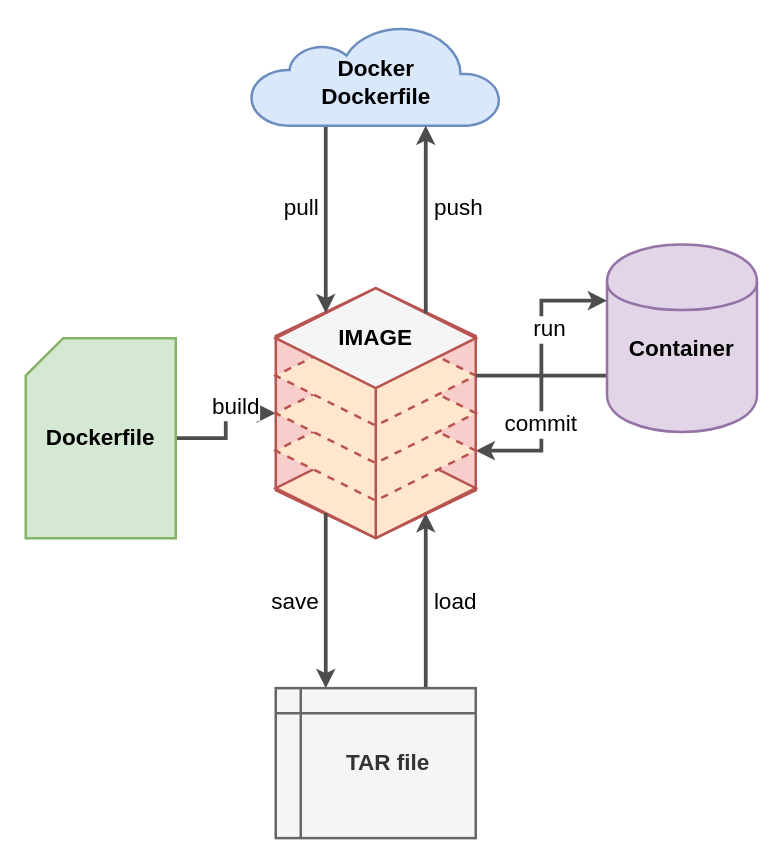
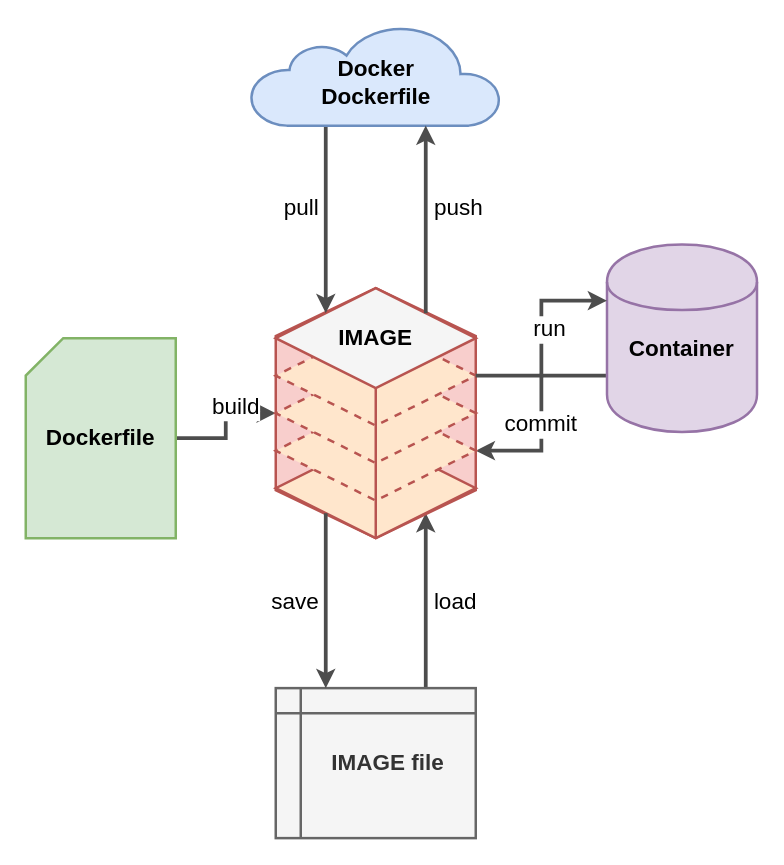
(376, 763) -> (376, 763)
